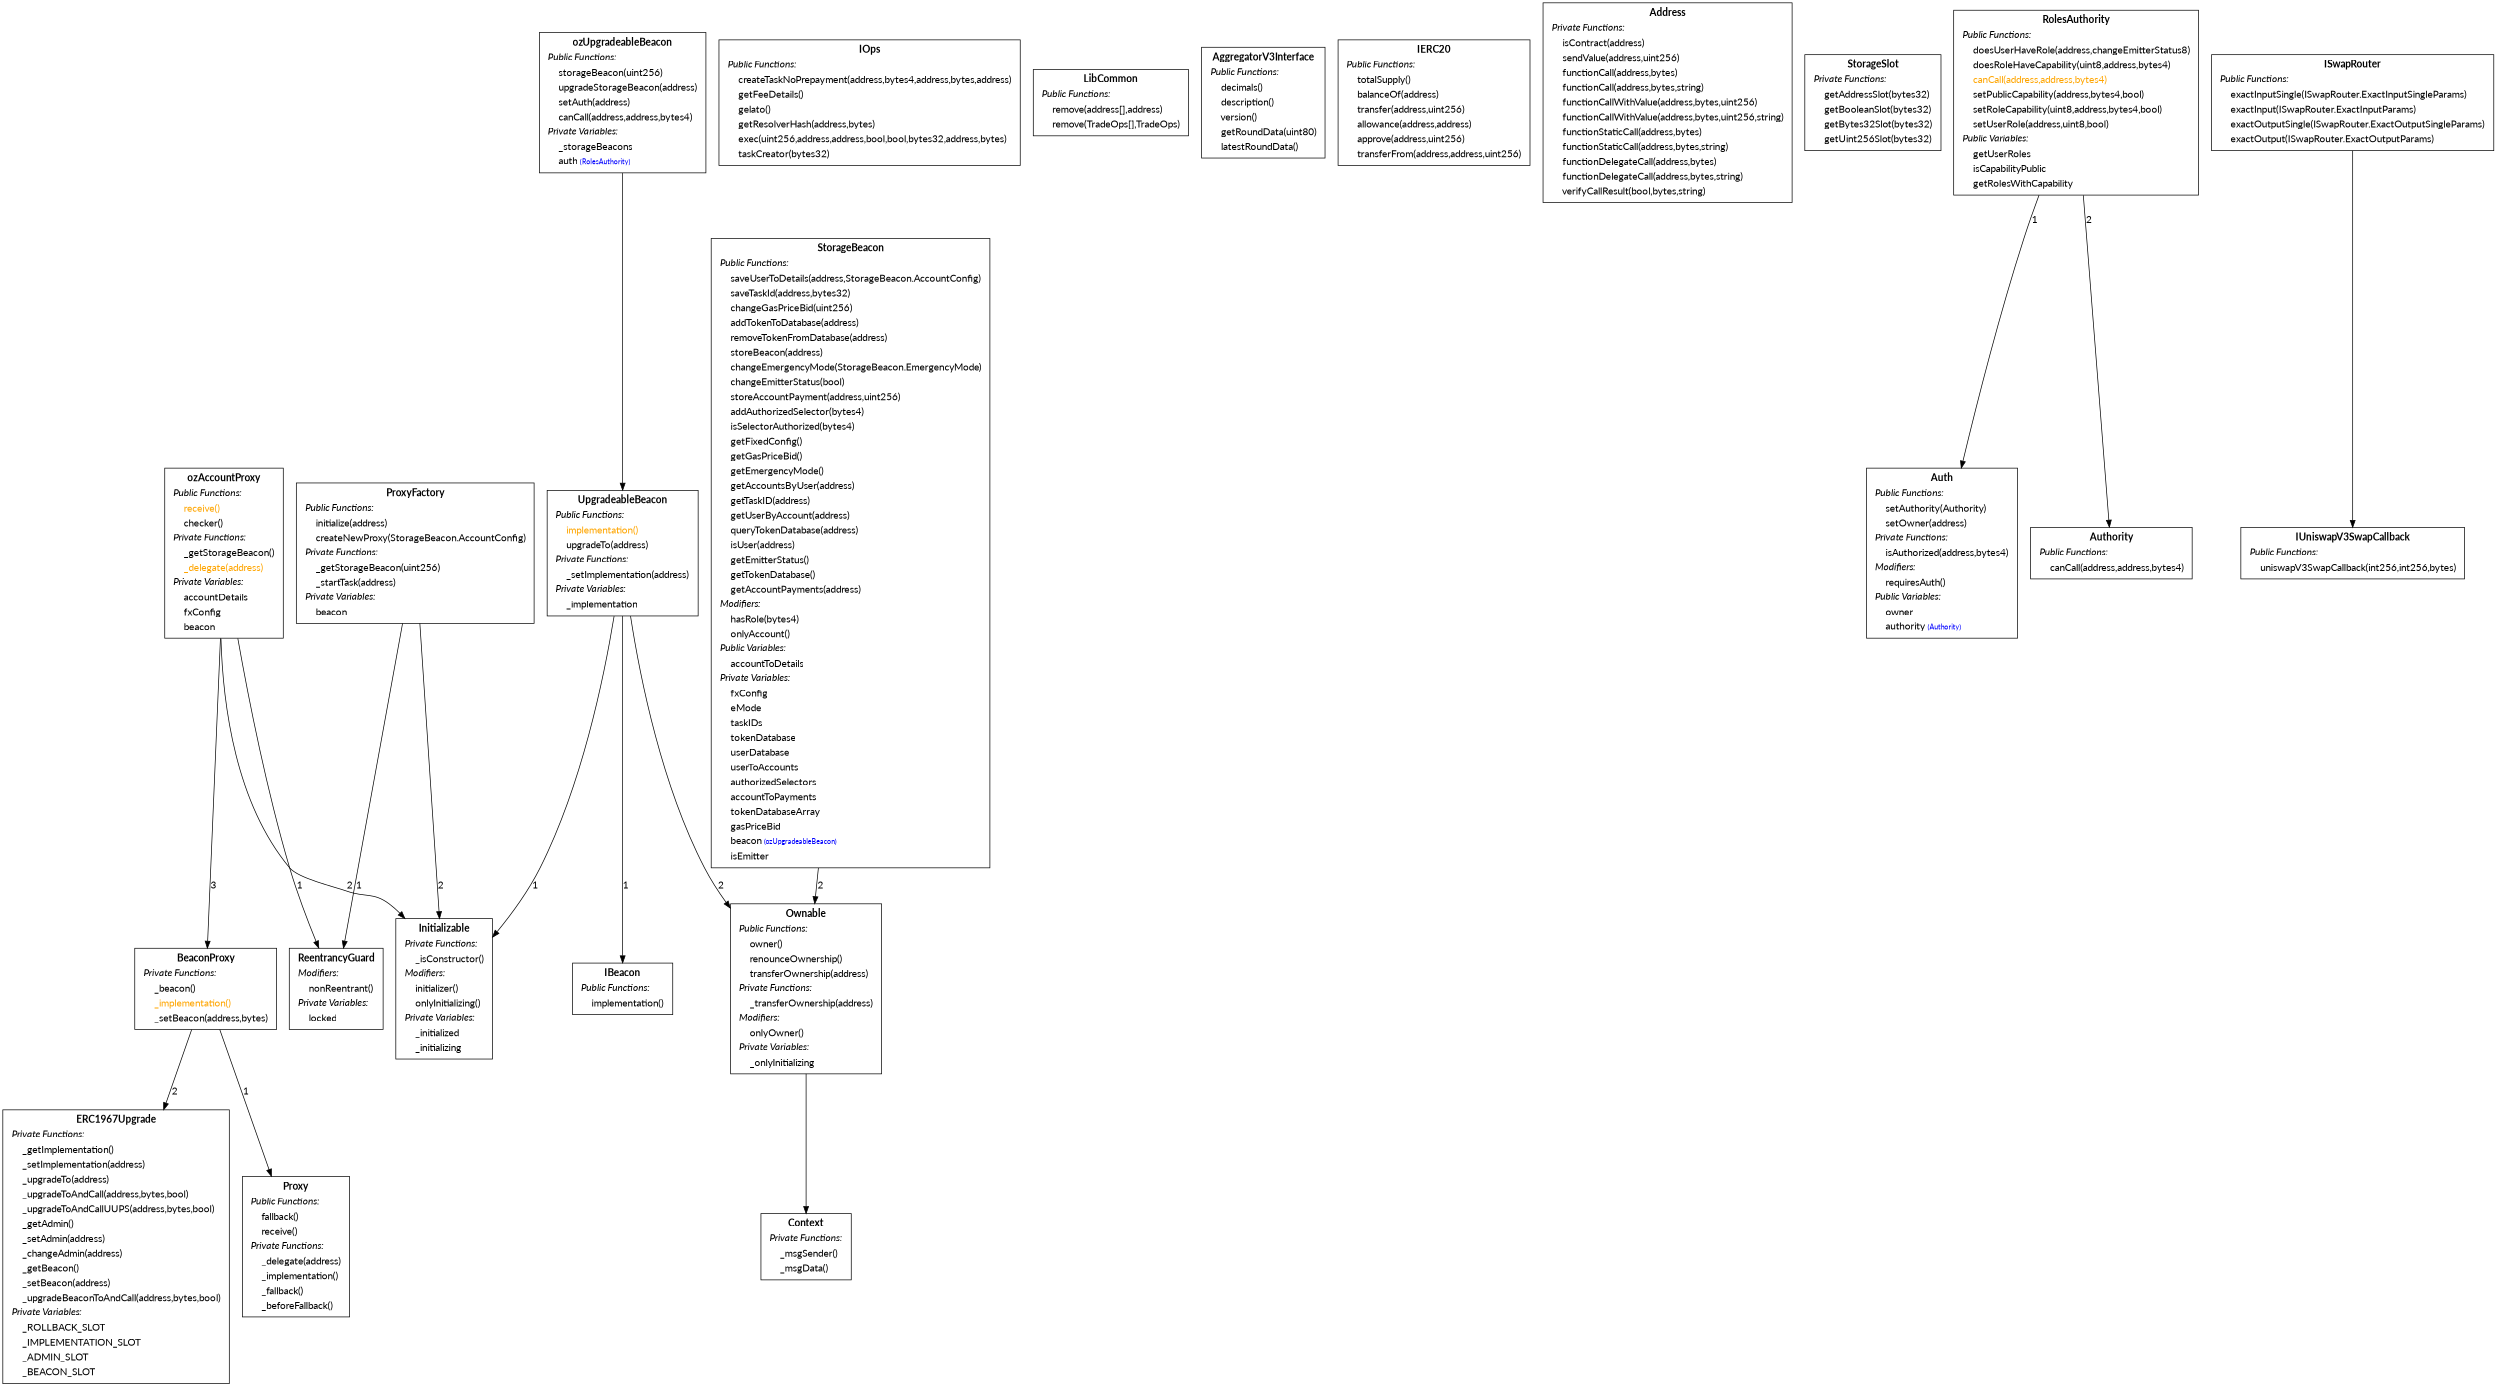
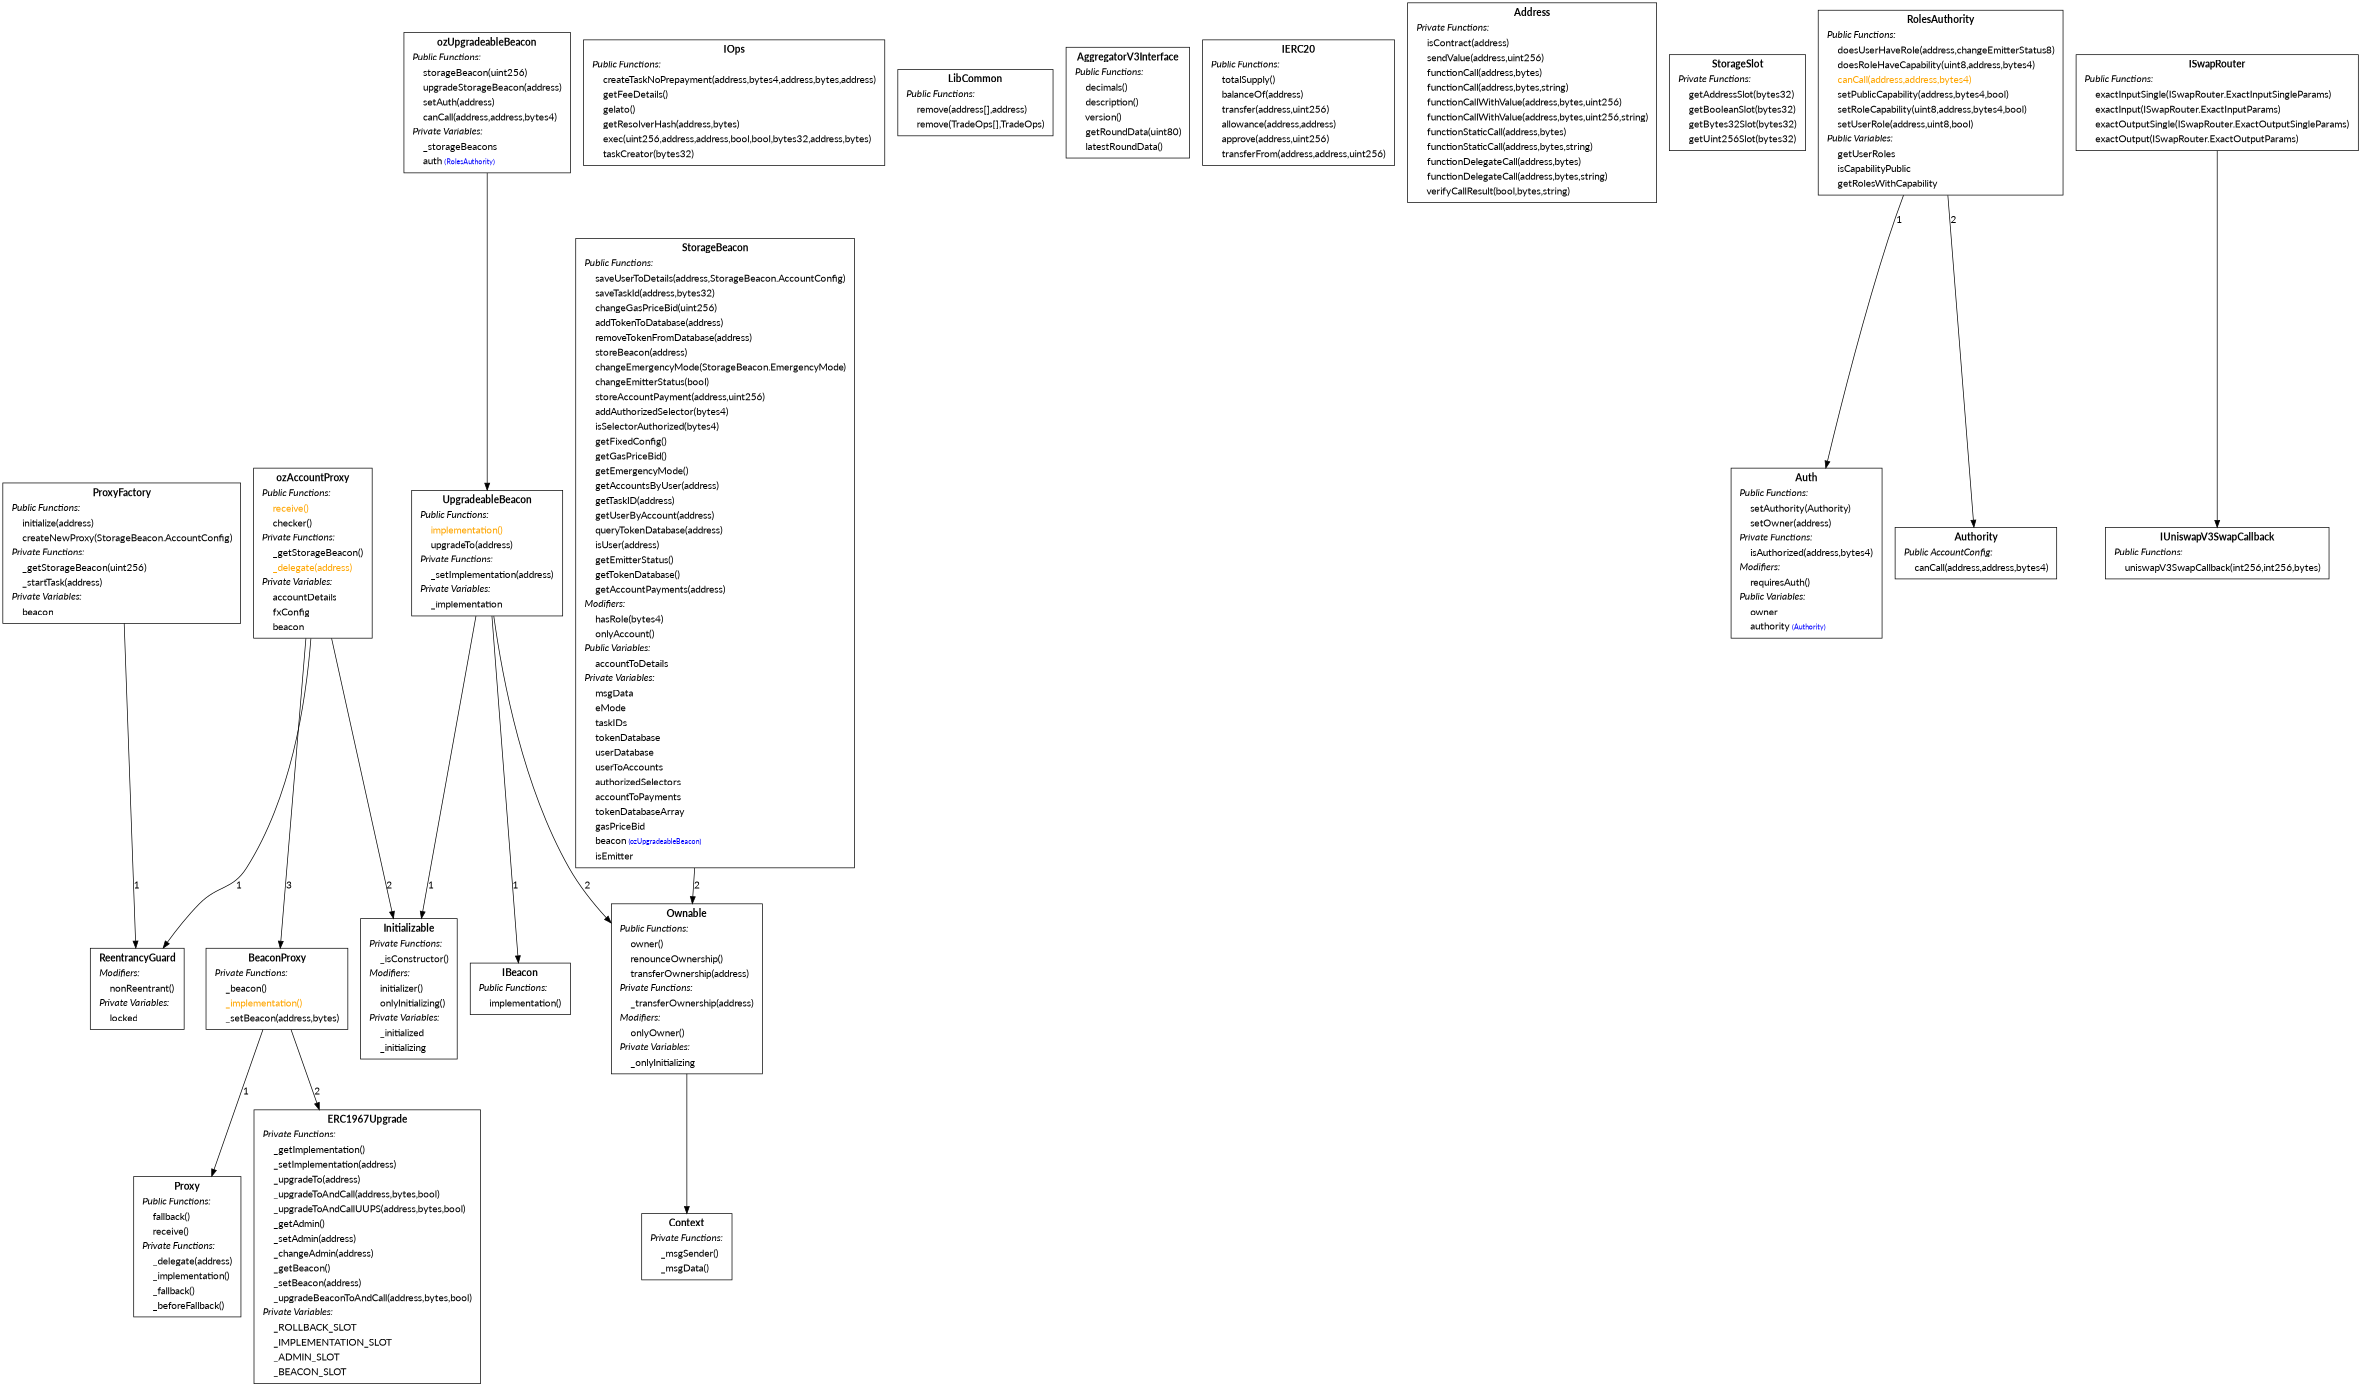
(2074, 552) -> (1949, 552)
(744, 694) -> (609, 694)
(429, 767) -> none
